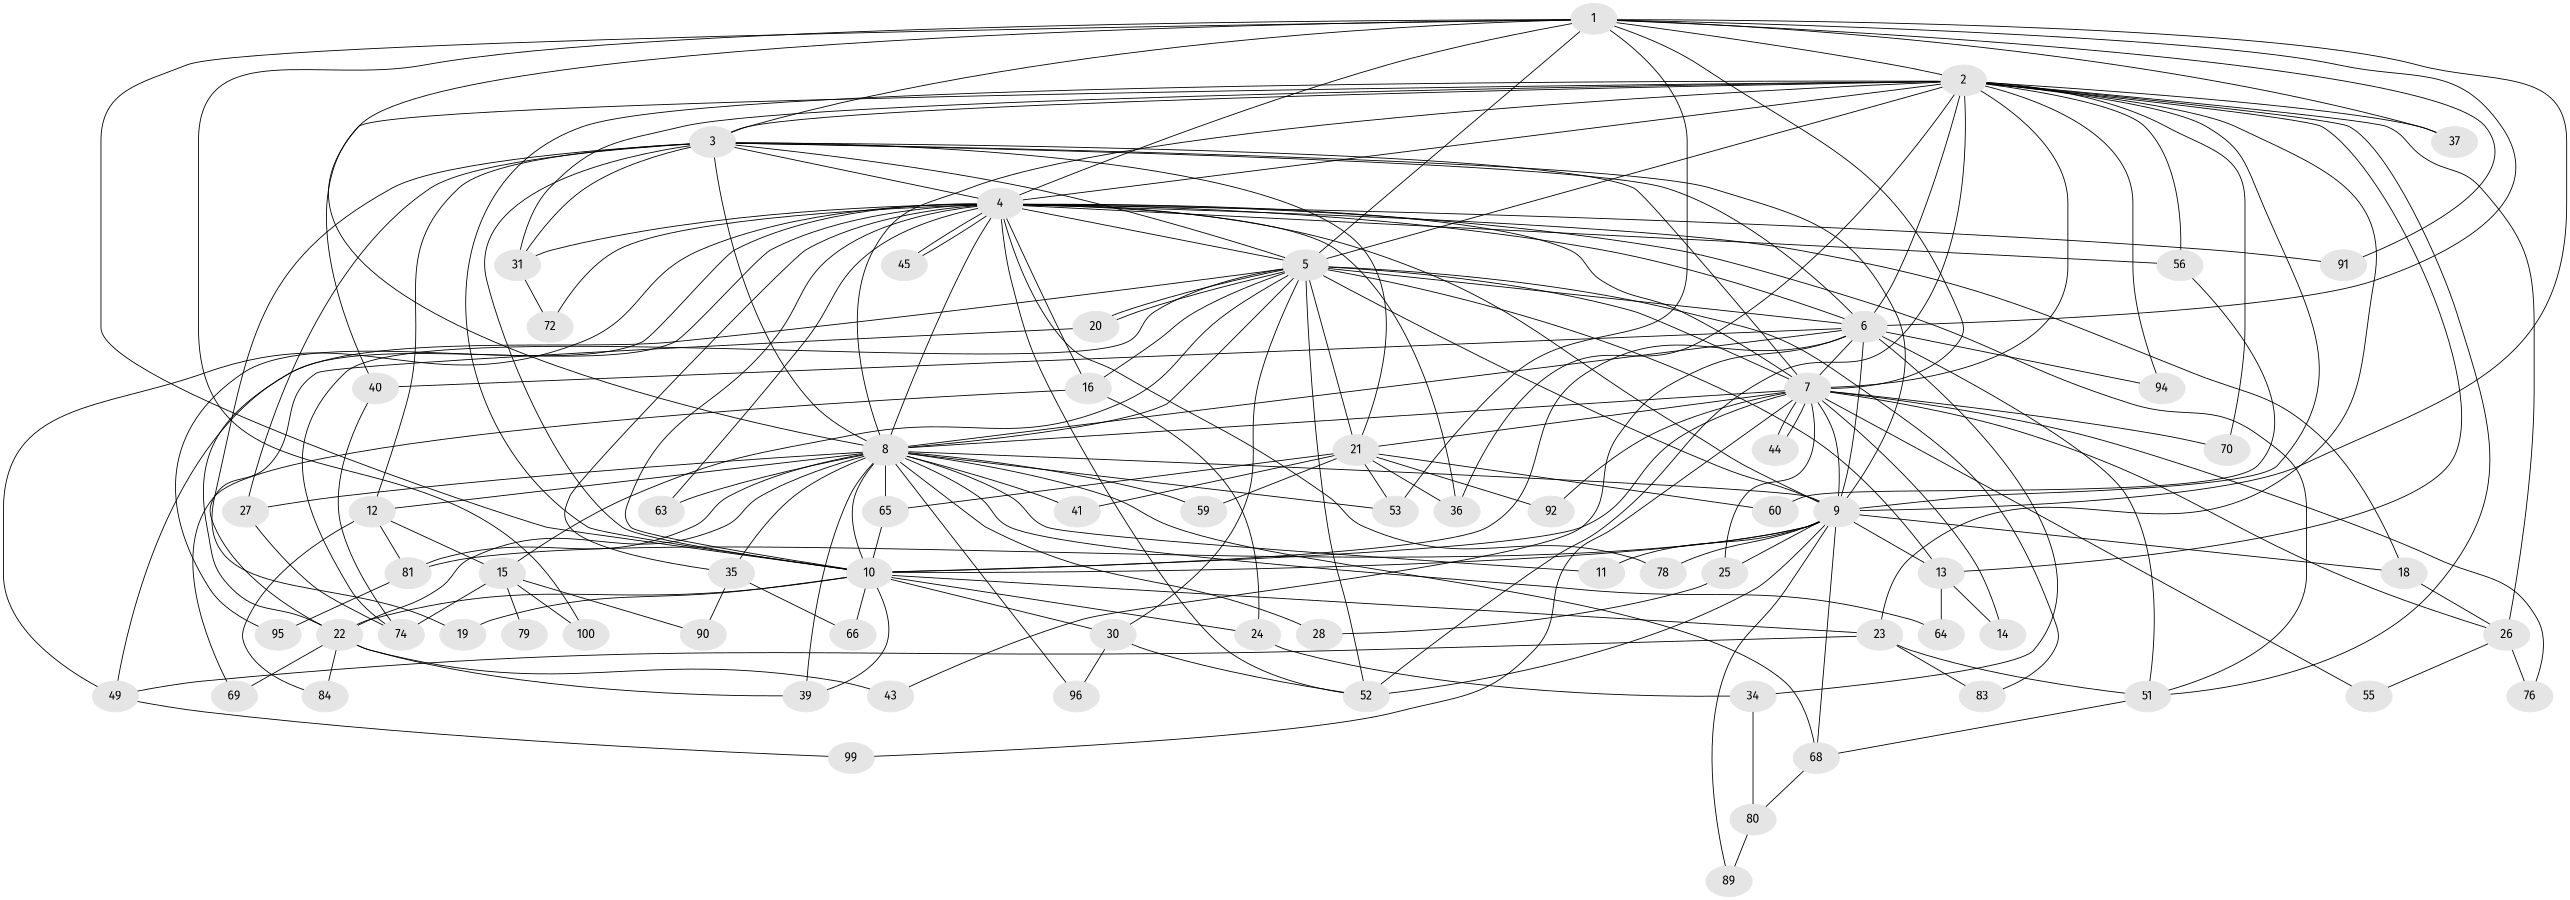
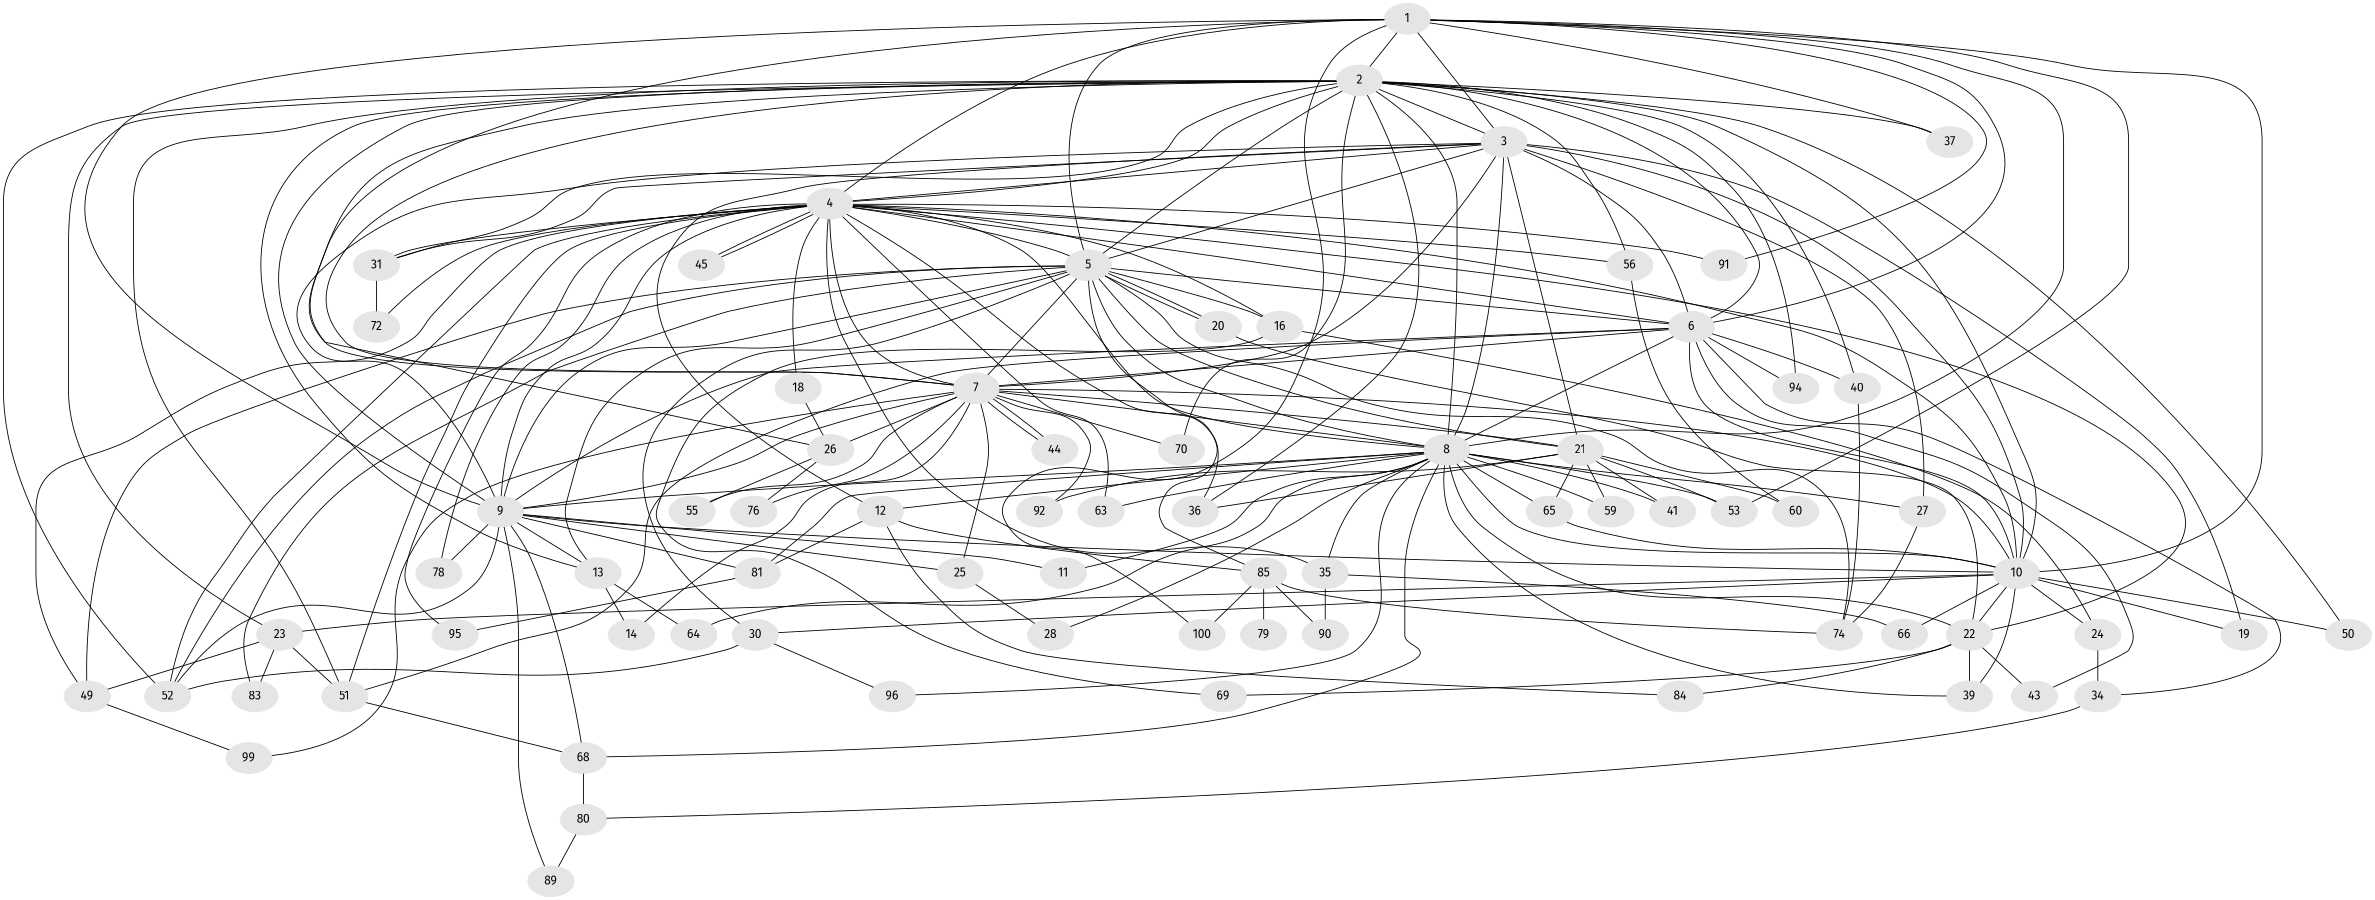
(2120, 542) -> none
(502, 573) -> (1264, 573)
none -> (2348, 635)
